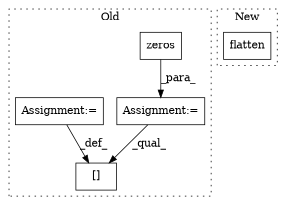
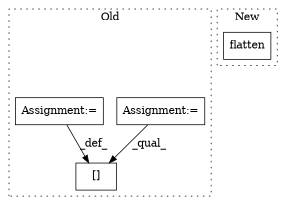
(161, 46) -> none
